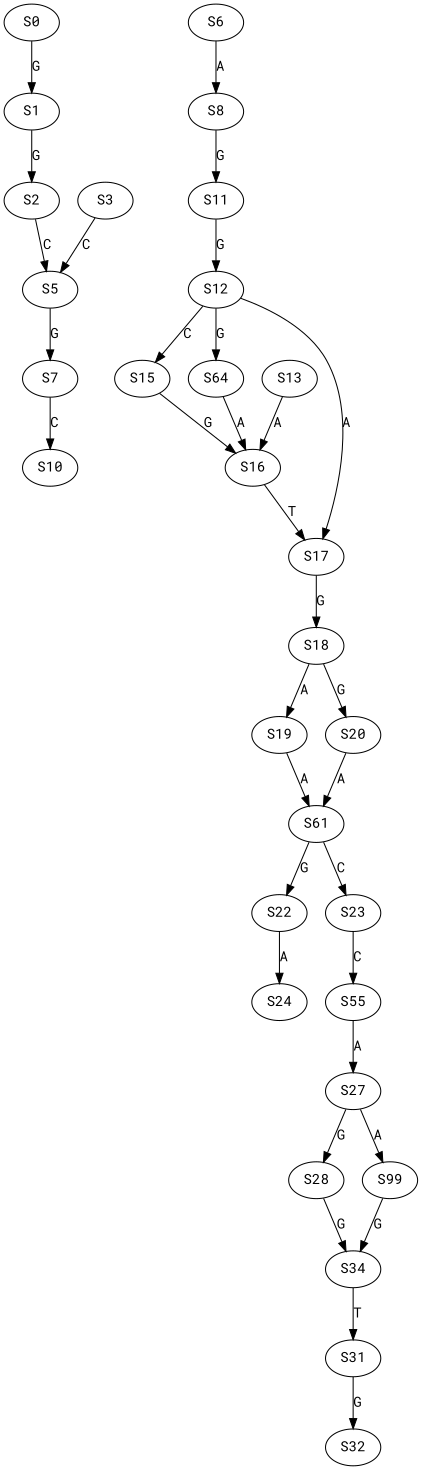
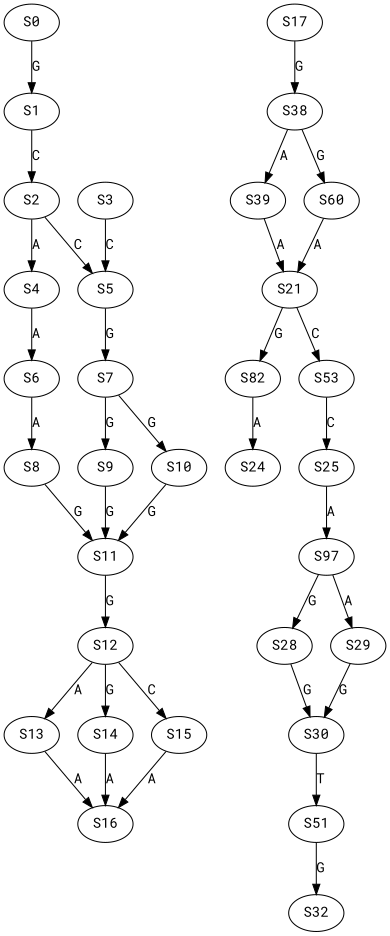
(36, 156) -> (36, 156)
none -> (32, 290)
(216, 379) -> (105, 735)
(338, 391) -> (72, 687)
(55, 423) -> (152, 423)
(208, 423) -> (152, 779)
none -> (105, 468)
none -> (146, 508)
(282, 508) -> none
(316, 646) -> (295, 112)
(279, 735) -> (258, 201)
(353, 735) -> (332, 201)
(316, 824) -> (290, 290)
(279, 913) -> (253, 379)
(353, 913) -> (327, 379)
(353, 1002) -> (327, 468)
(353, 1091) -> (327, 557)
(390, 1180) -> (358, 646)
(353, 1269) -> (316, 735)
(353, 1358) -> (316, 824)
